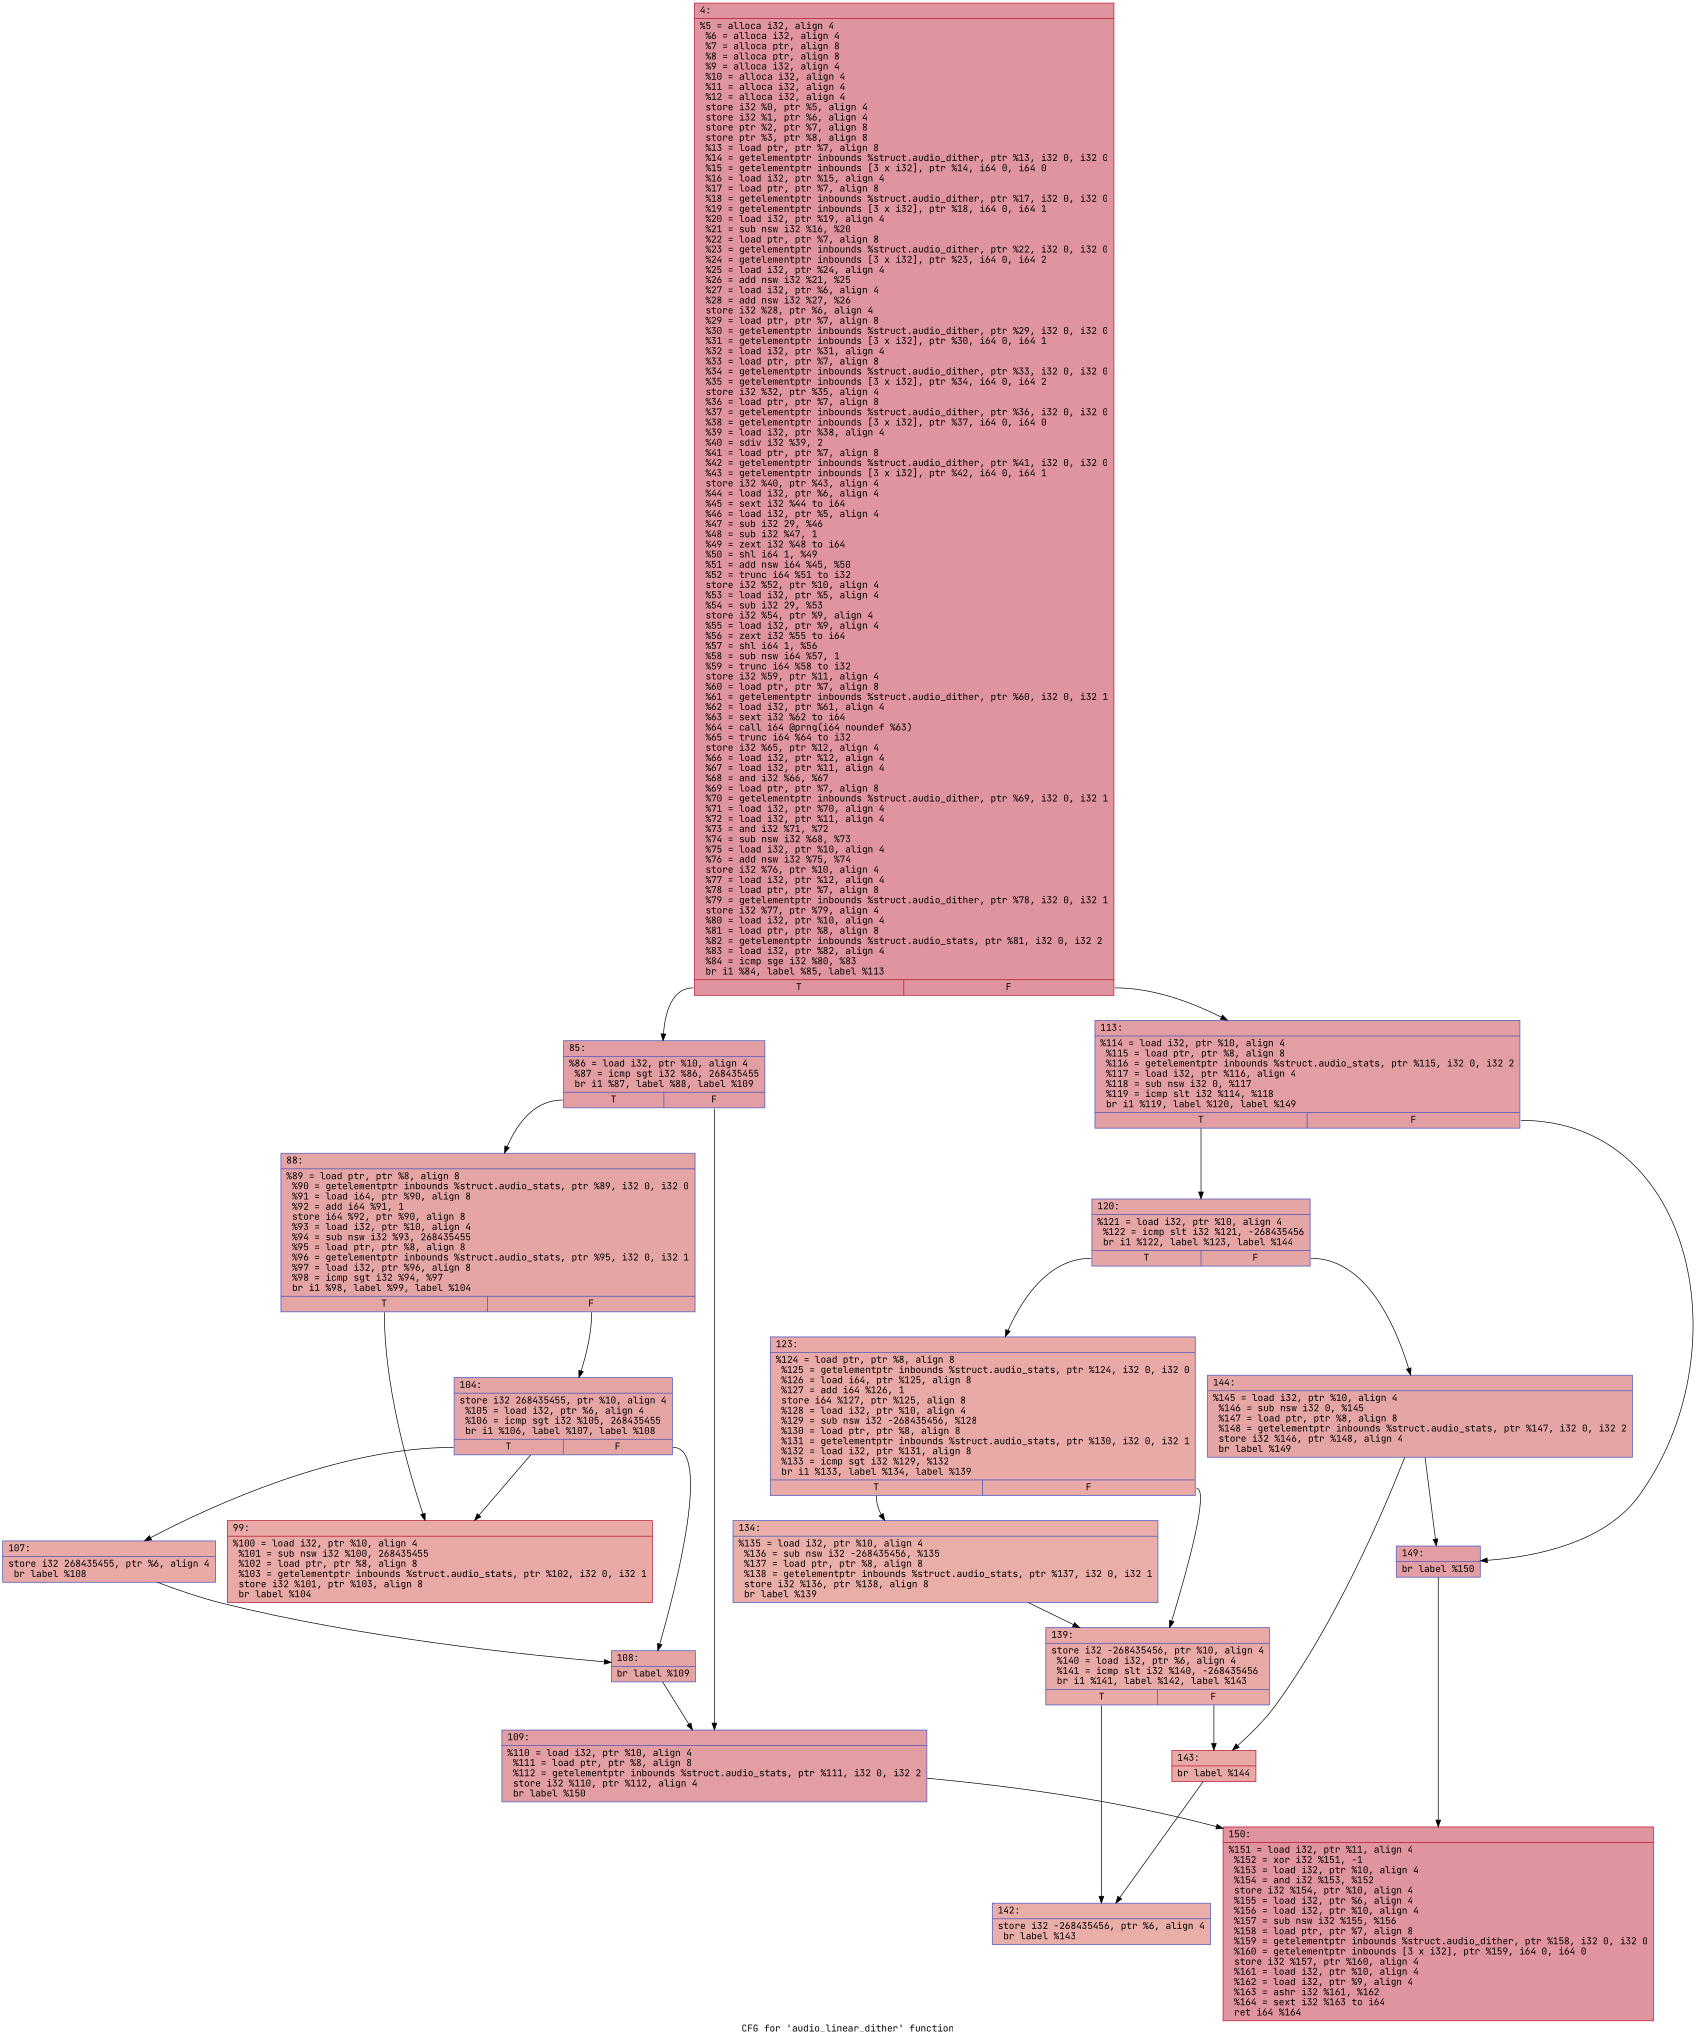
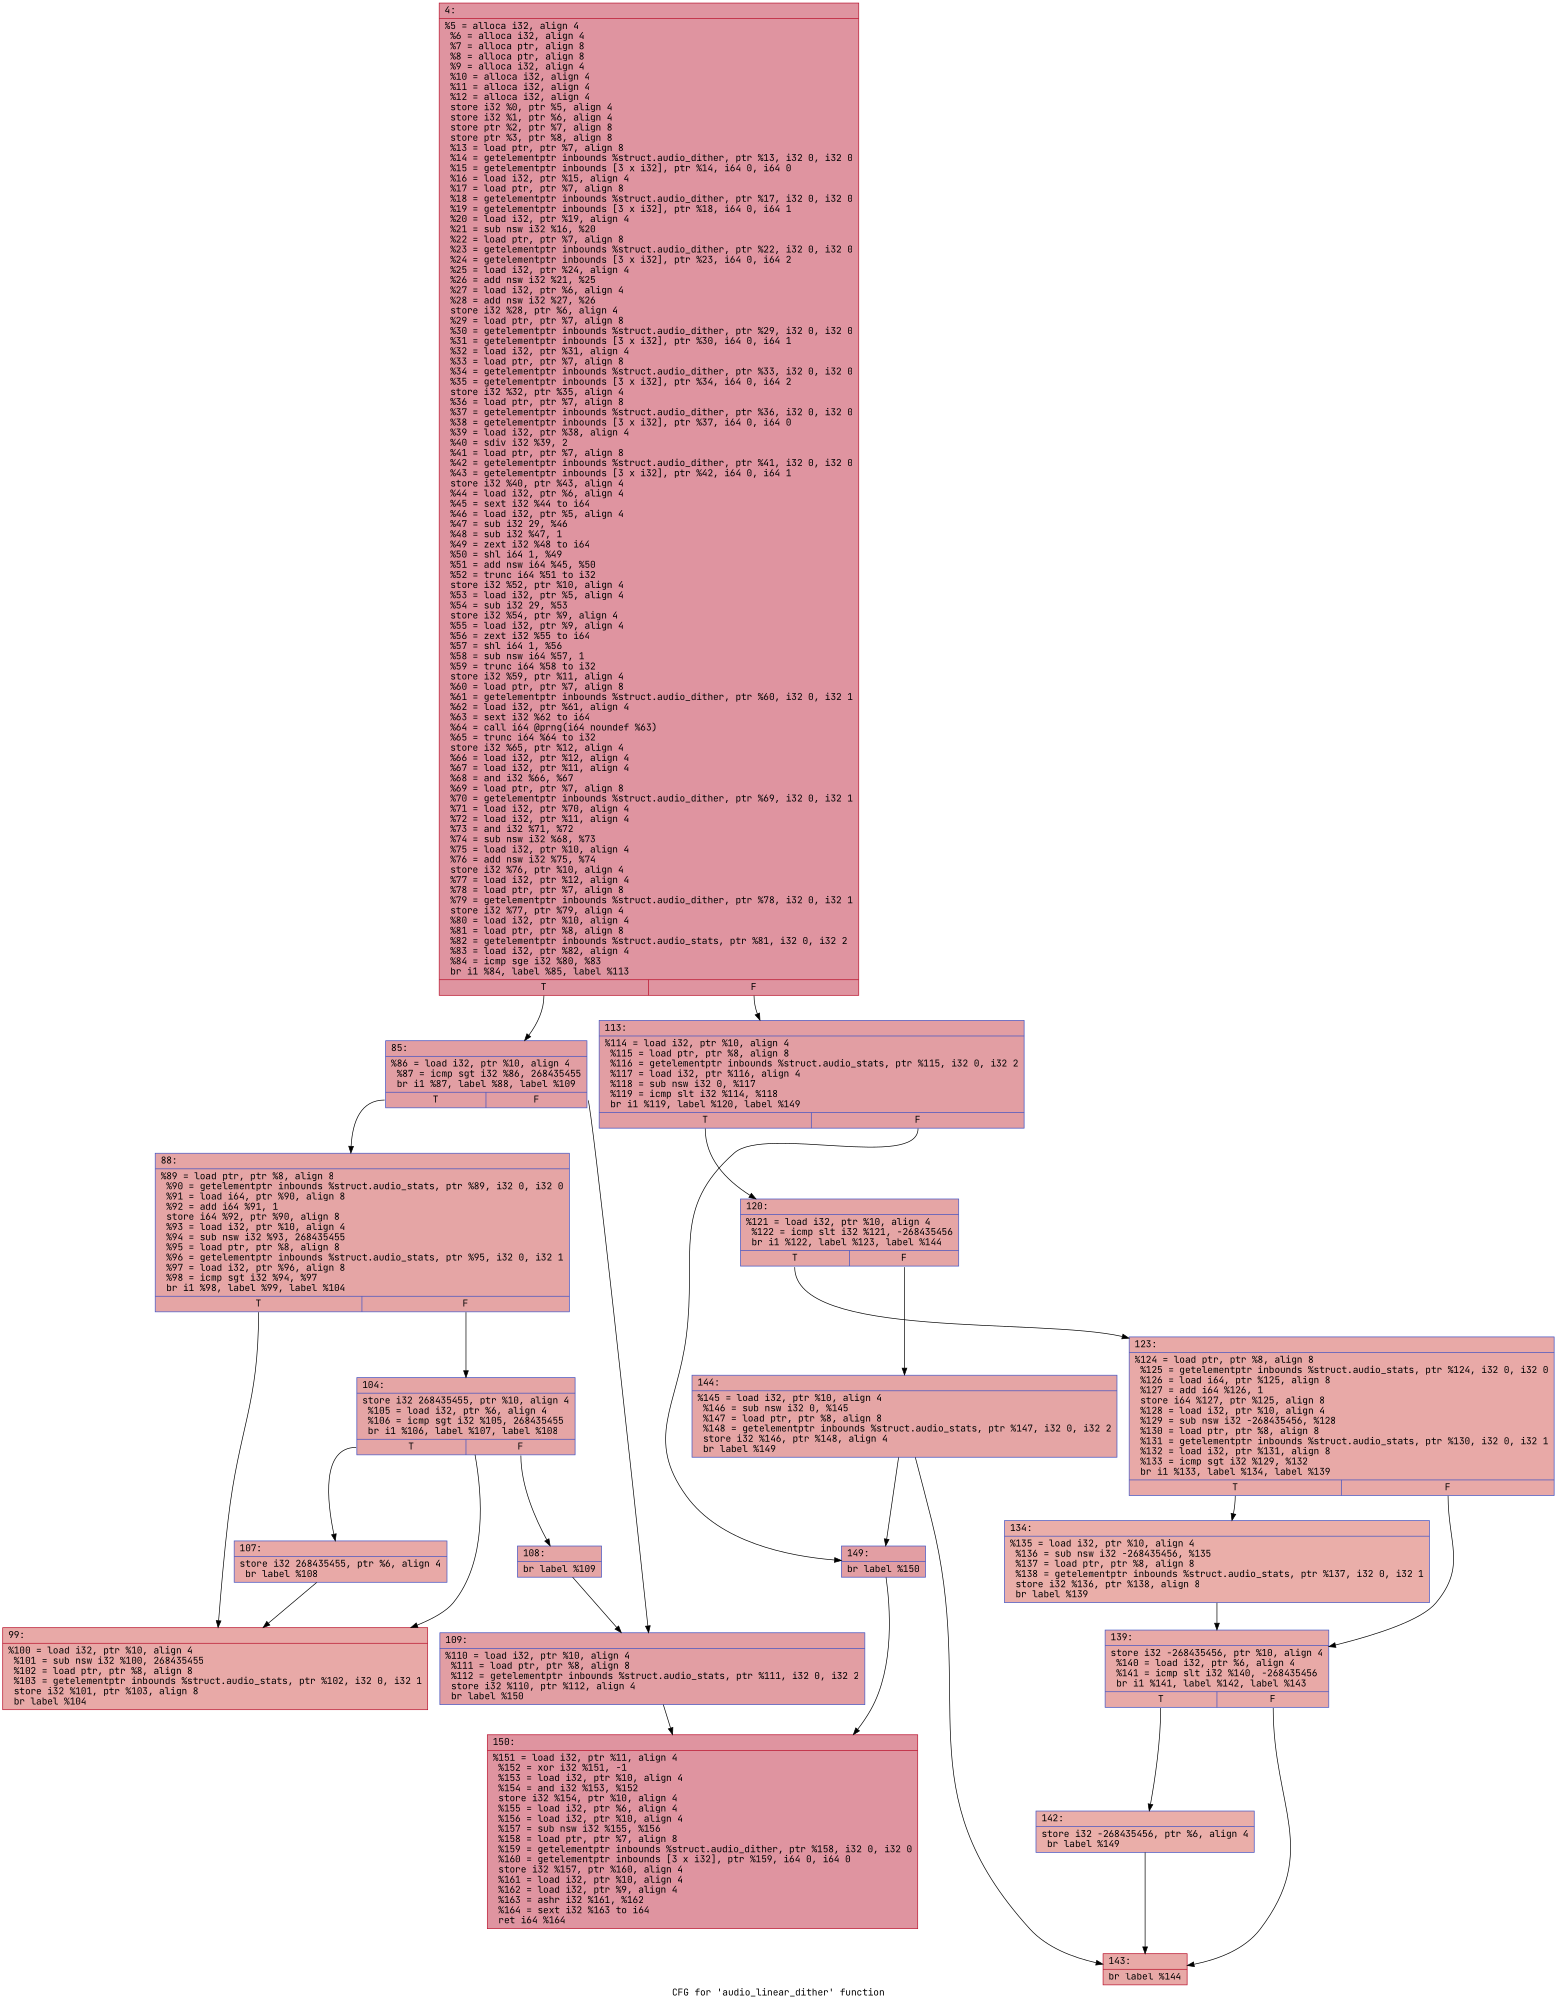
(378, 1634) -> (293, 1603)
(1162, 1840) -> (1145, 1900)
(1037, 1936) -> (1081, 1844)
